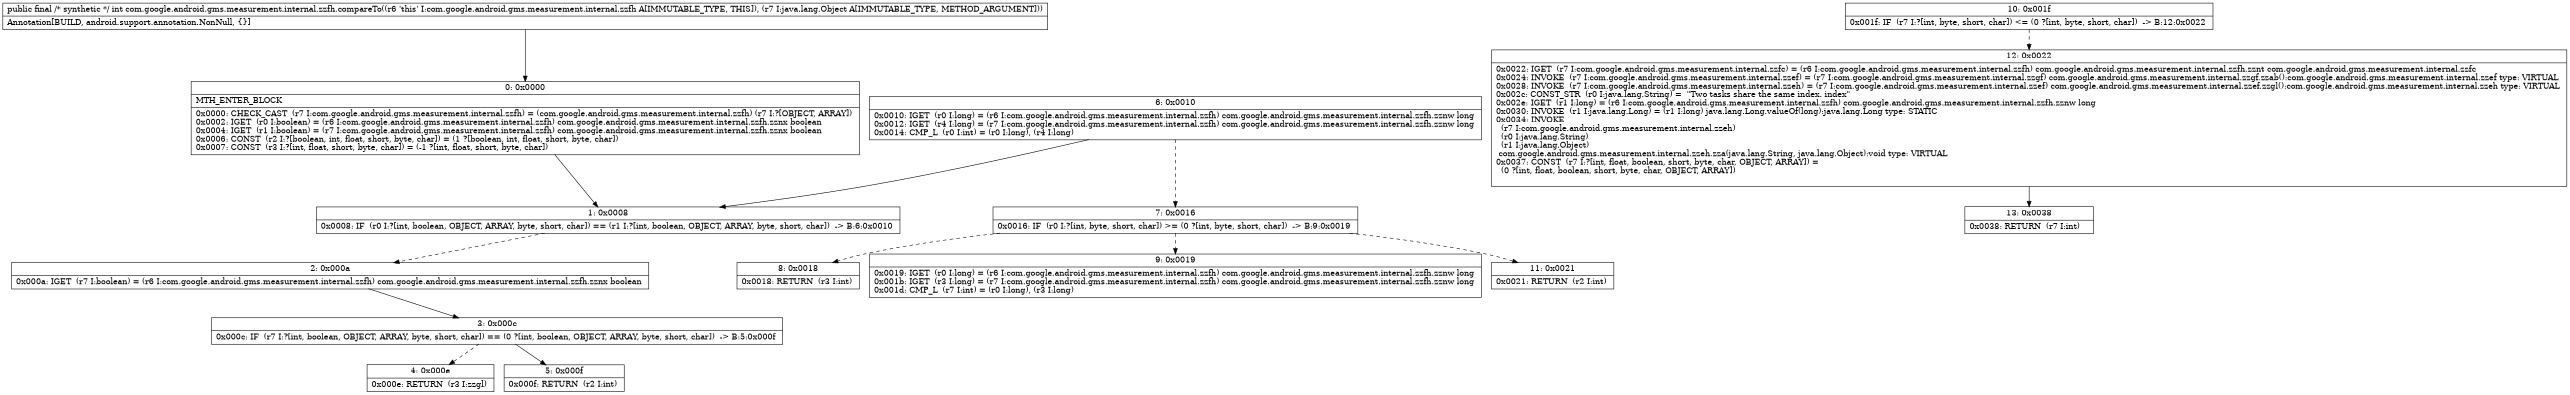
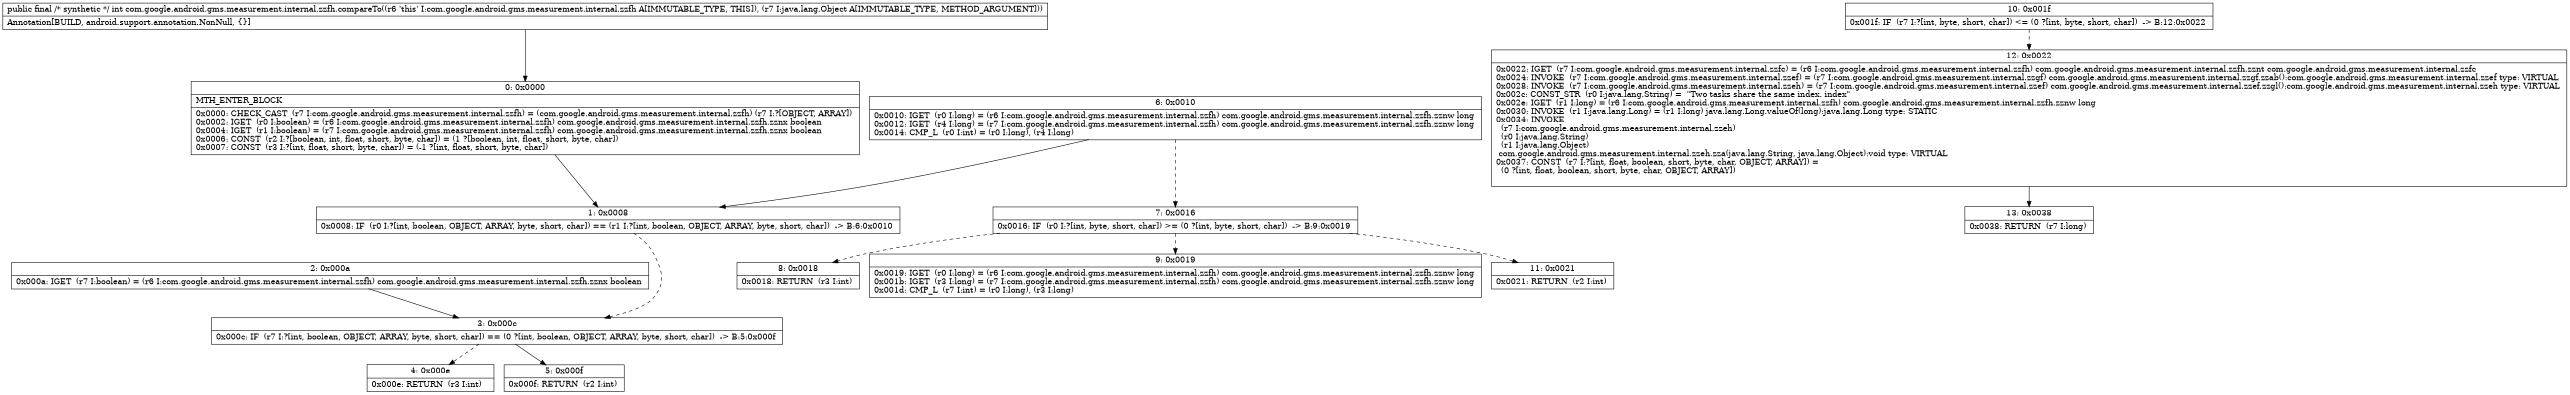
(2026, 227) -> (2029, 227)
(472, 247) -> (661, 285)
(431, 385) -> (428, 385)
